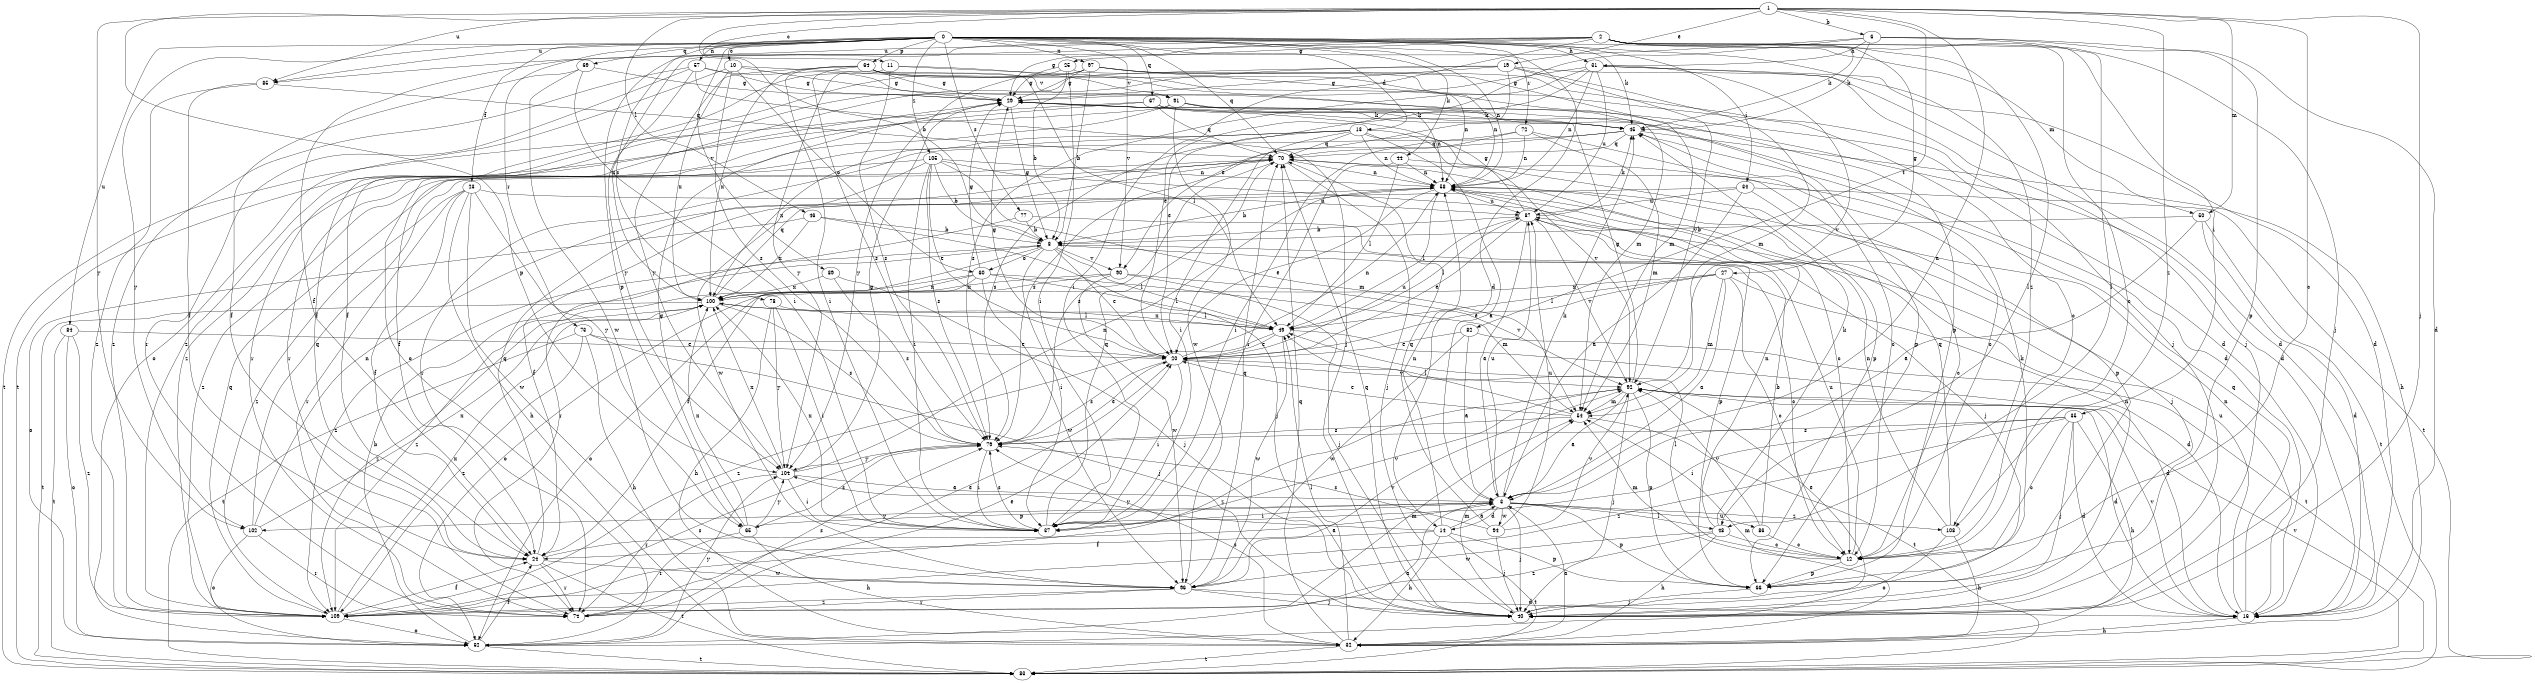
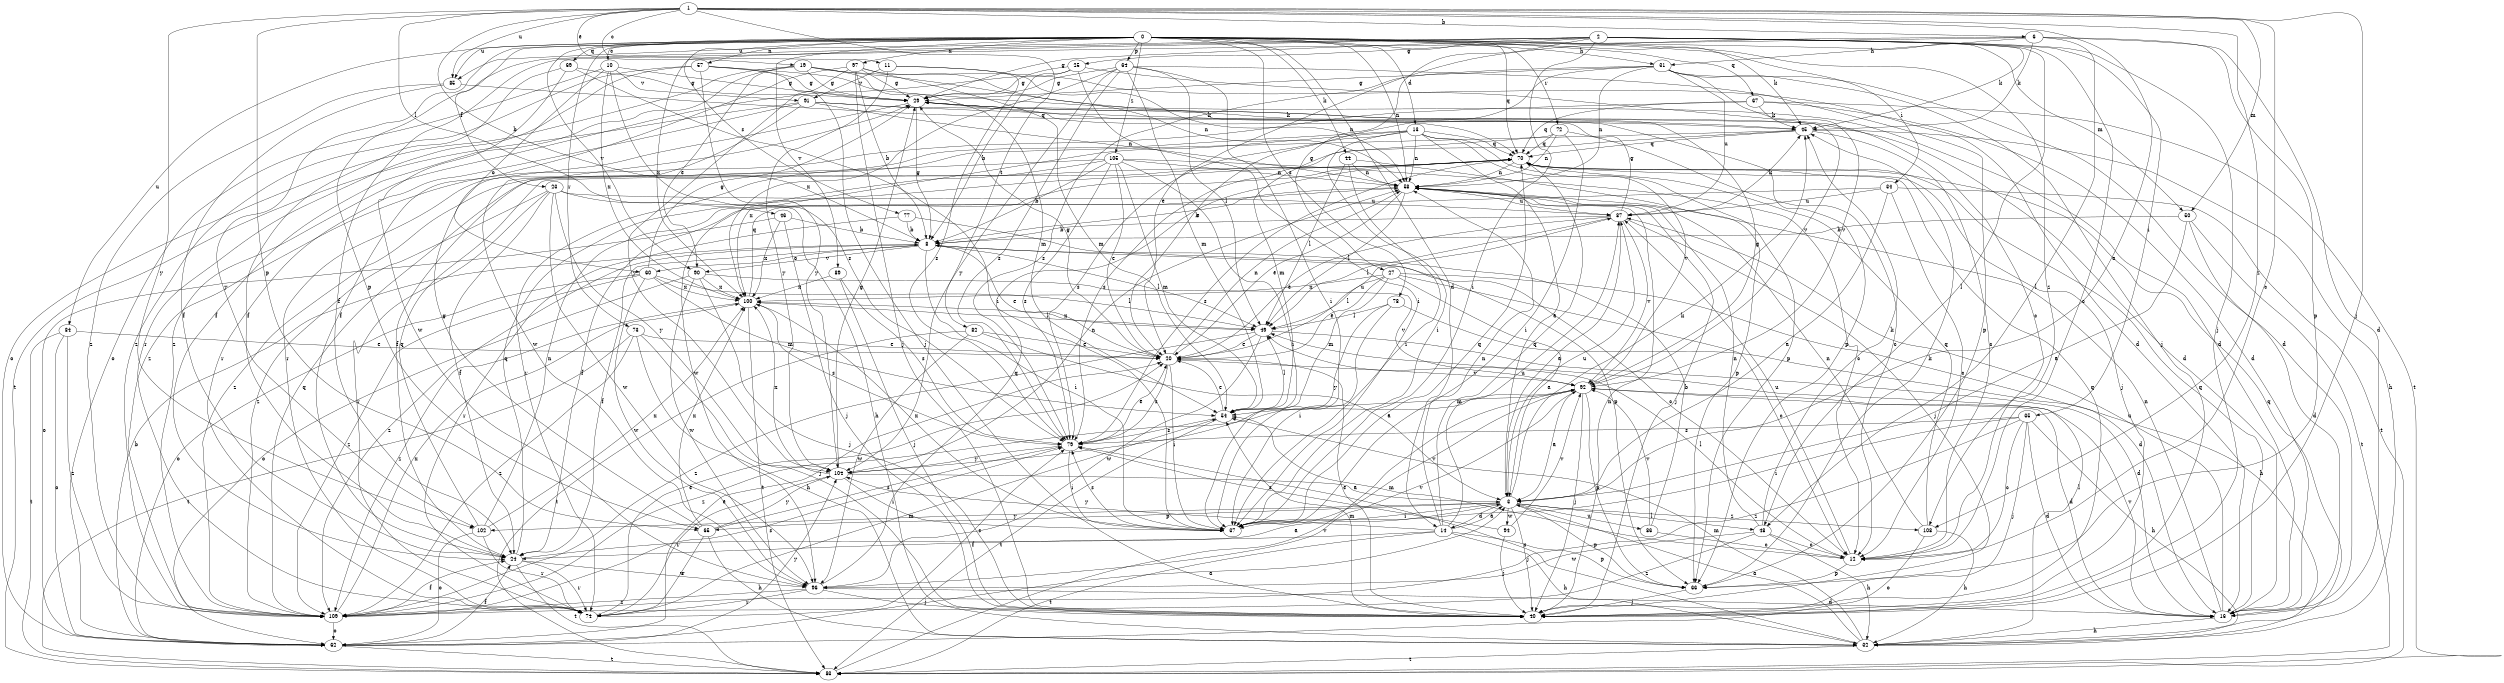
(1432, 303) -> (1511, 363)
(1549, 382) -> (1506, 383)
